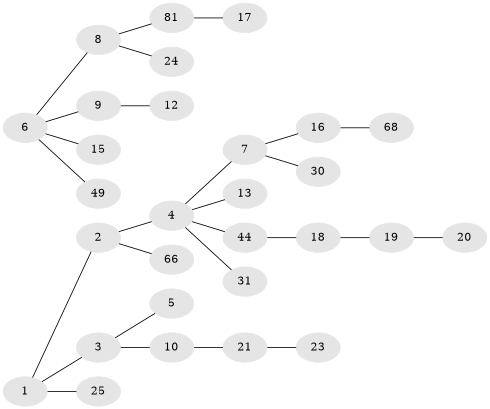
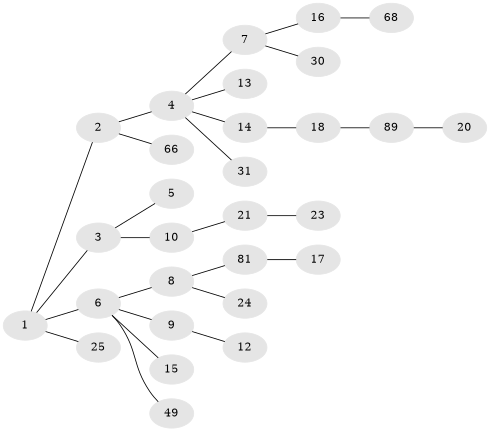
(245, 238) -> (245, 128)
(391, 238) -> (391, 128)
none -> (62, 315)
